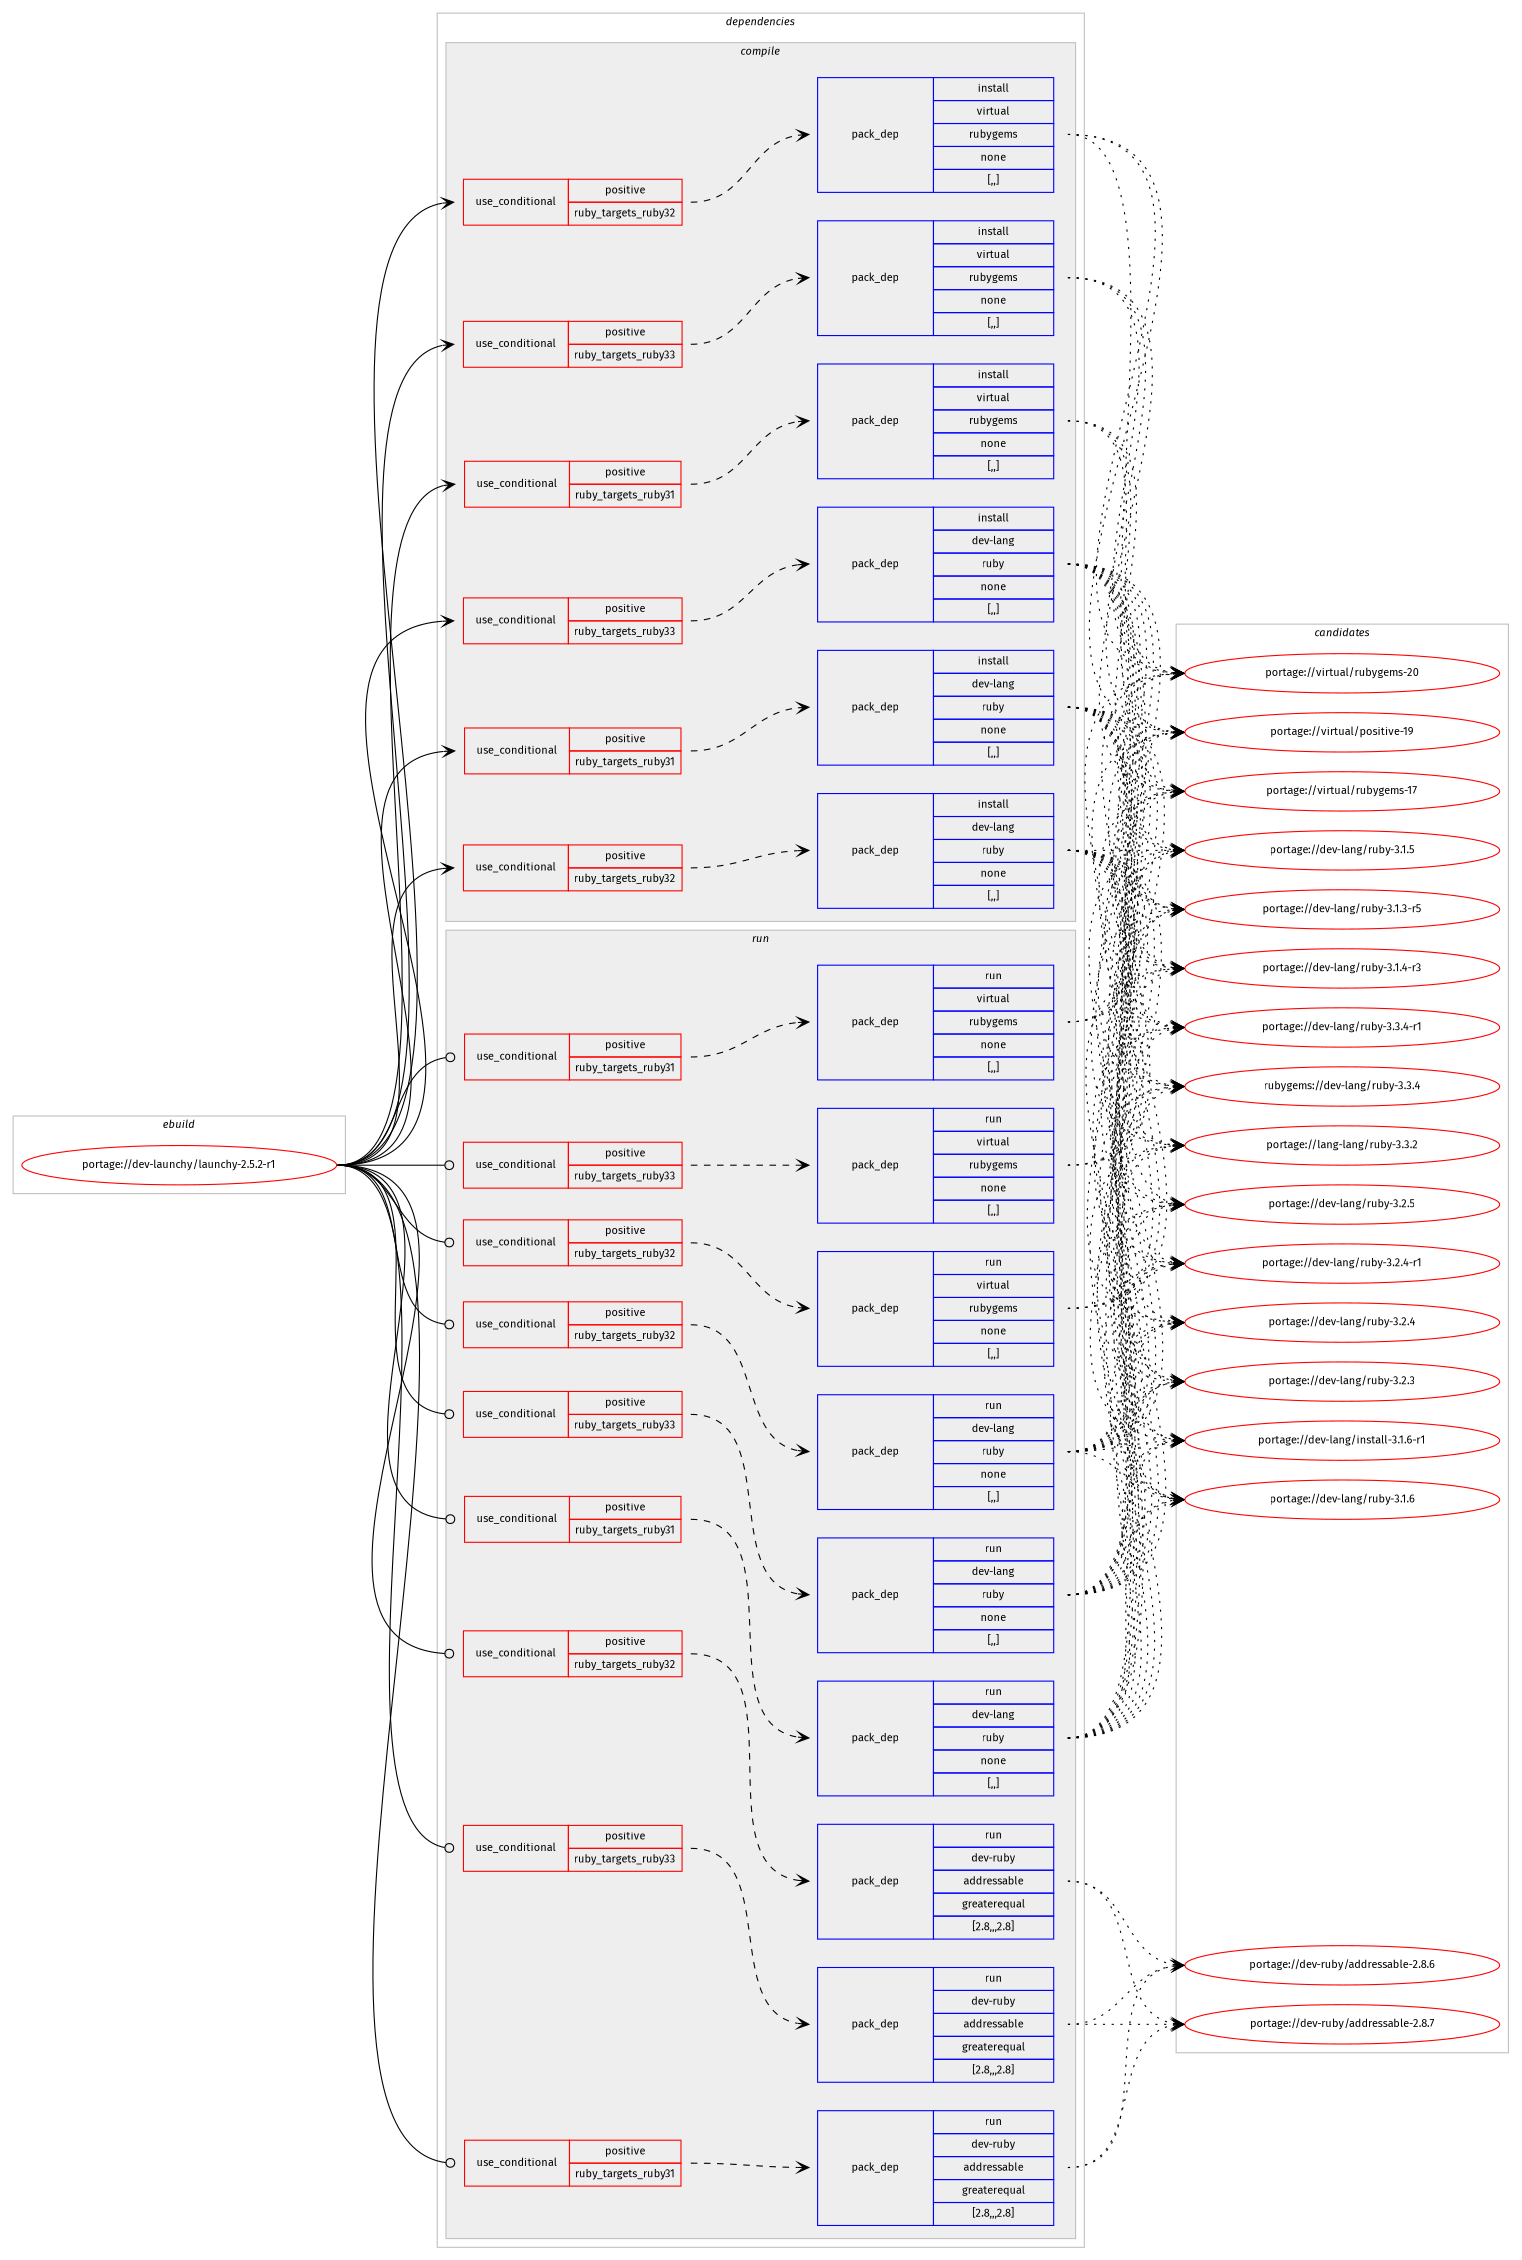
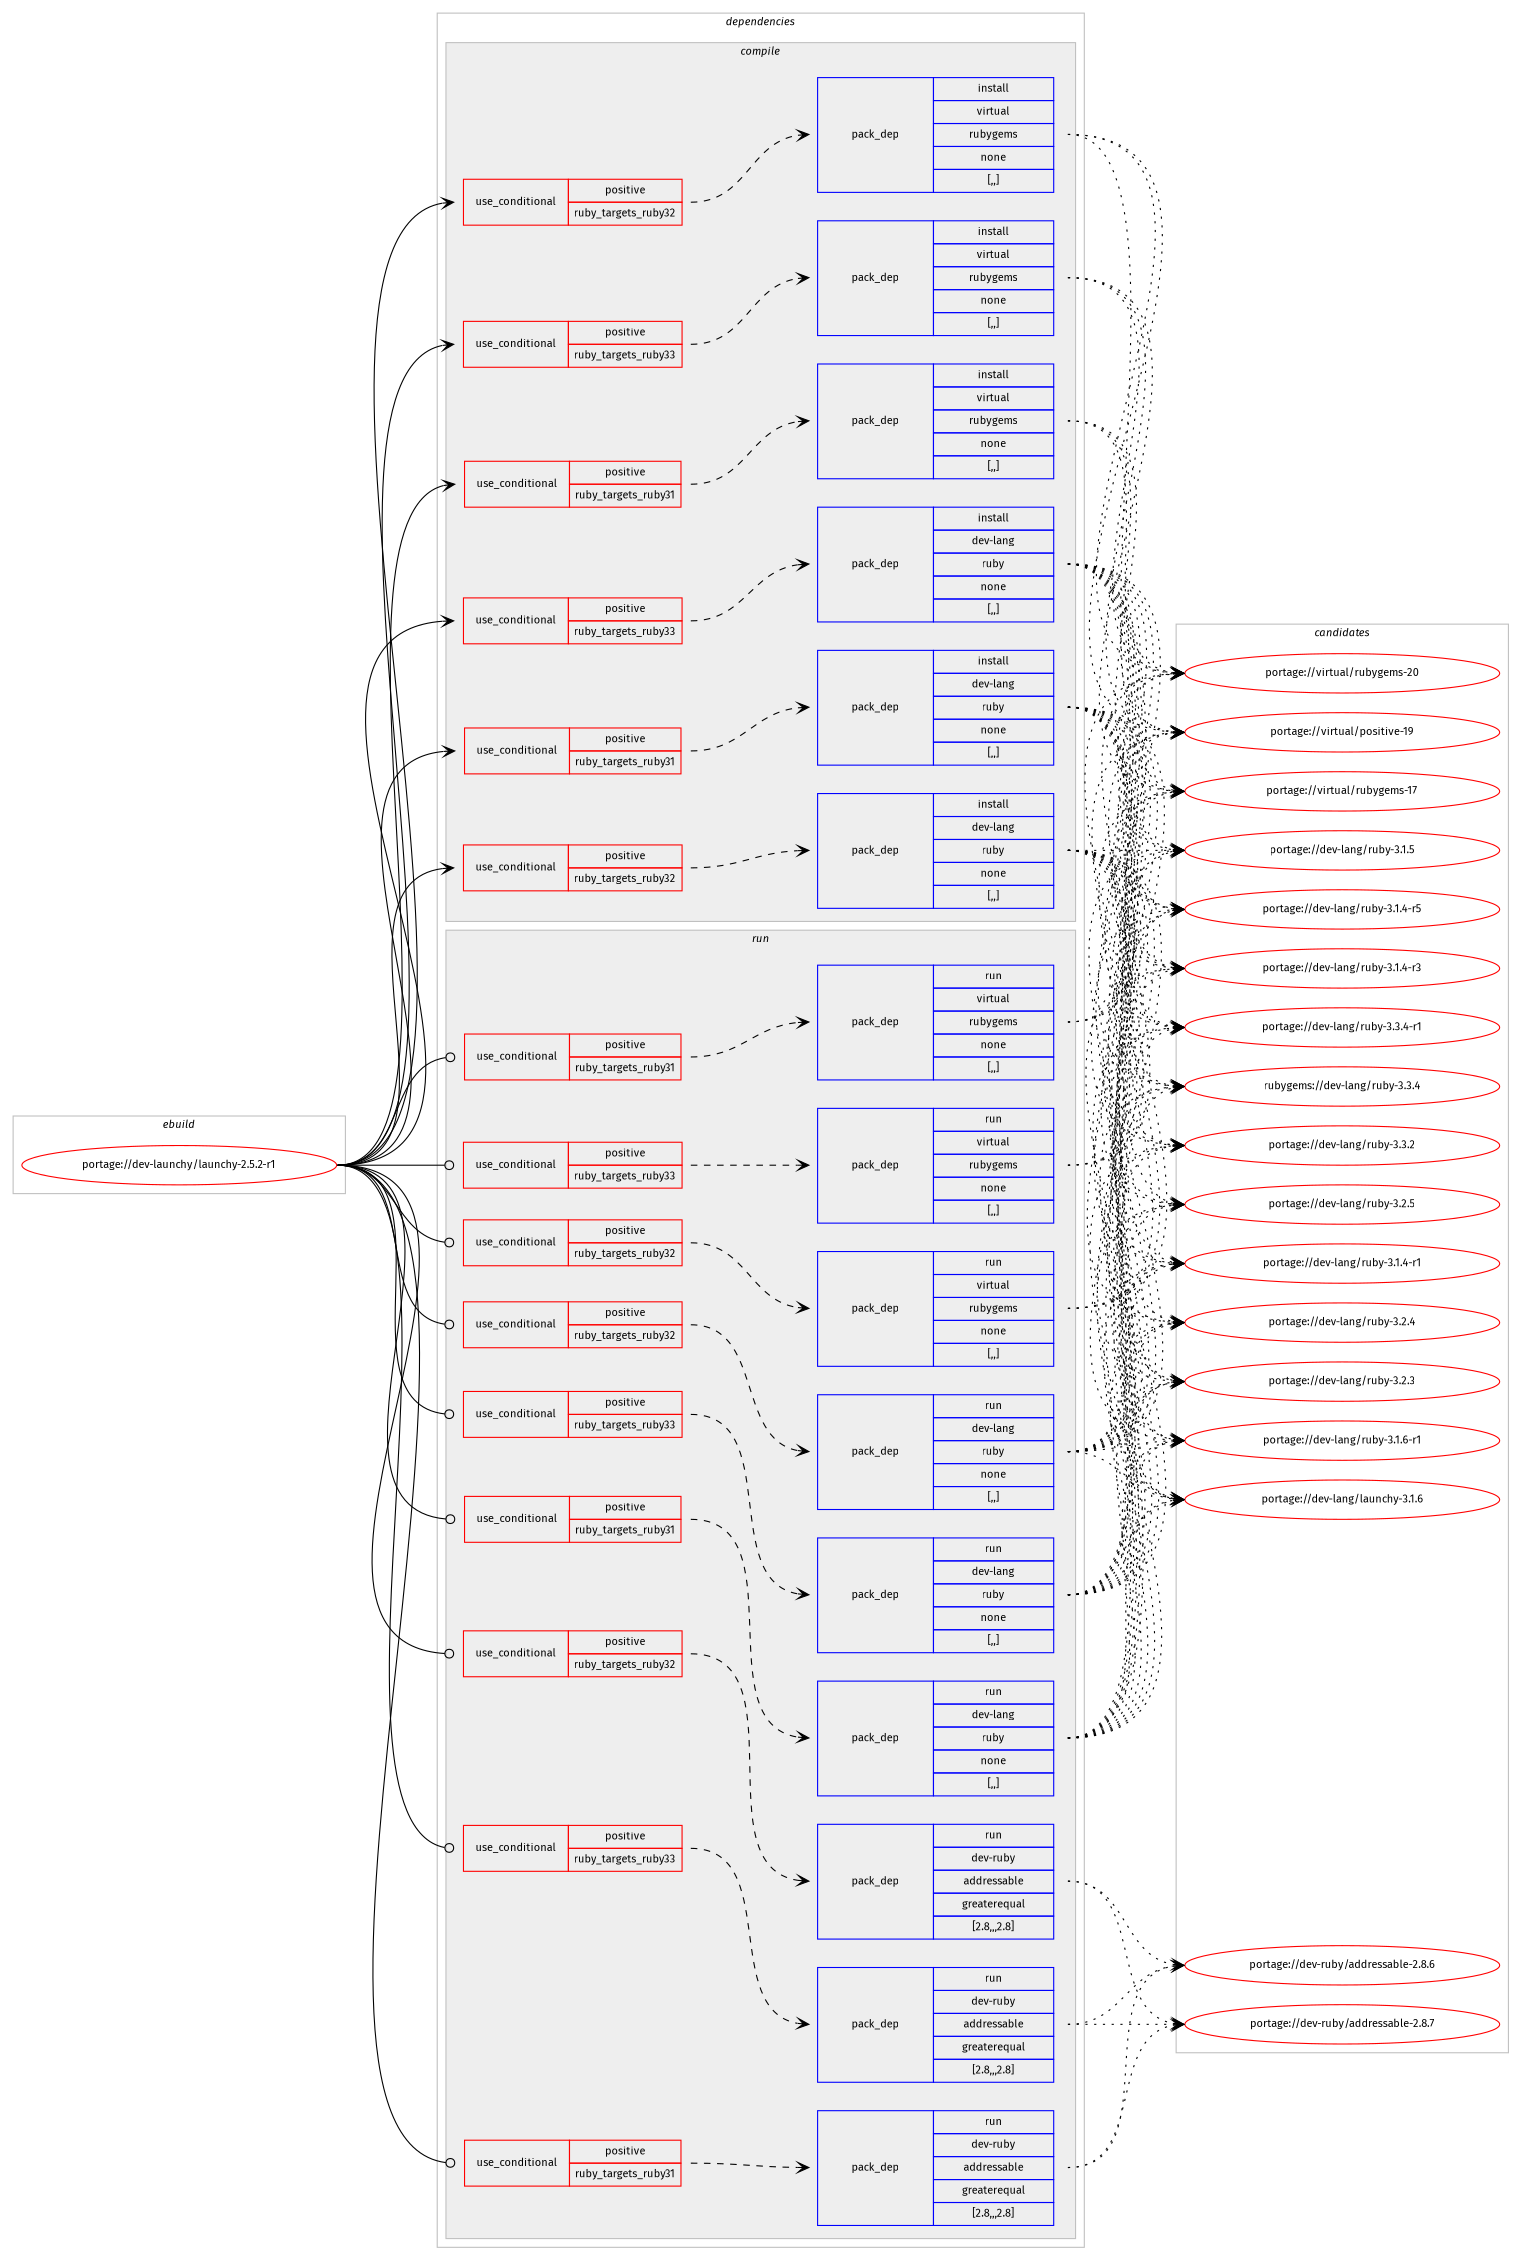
(1342, 909) -> (1342, 909)
(1342, 1146) -> (1342, 1146)
(1342, 1264) -> (1342, 1264)
(1342, 1441) -> (1342, 1441)
(1342, 1500) -> (1342, 1500)
